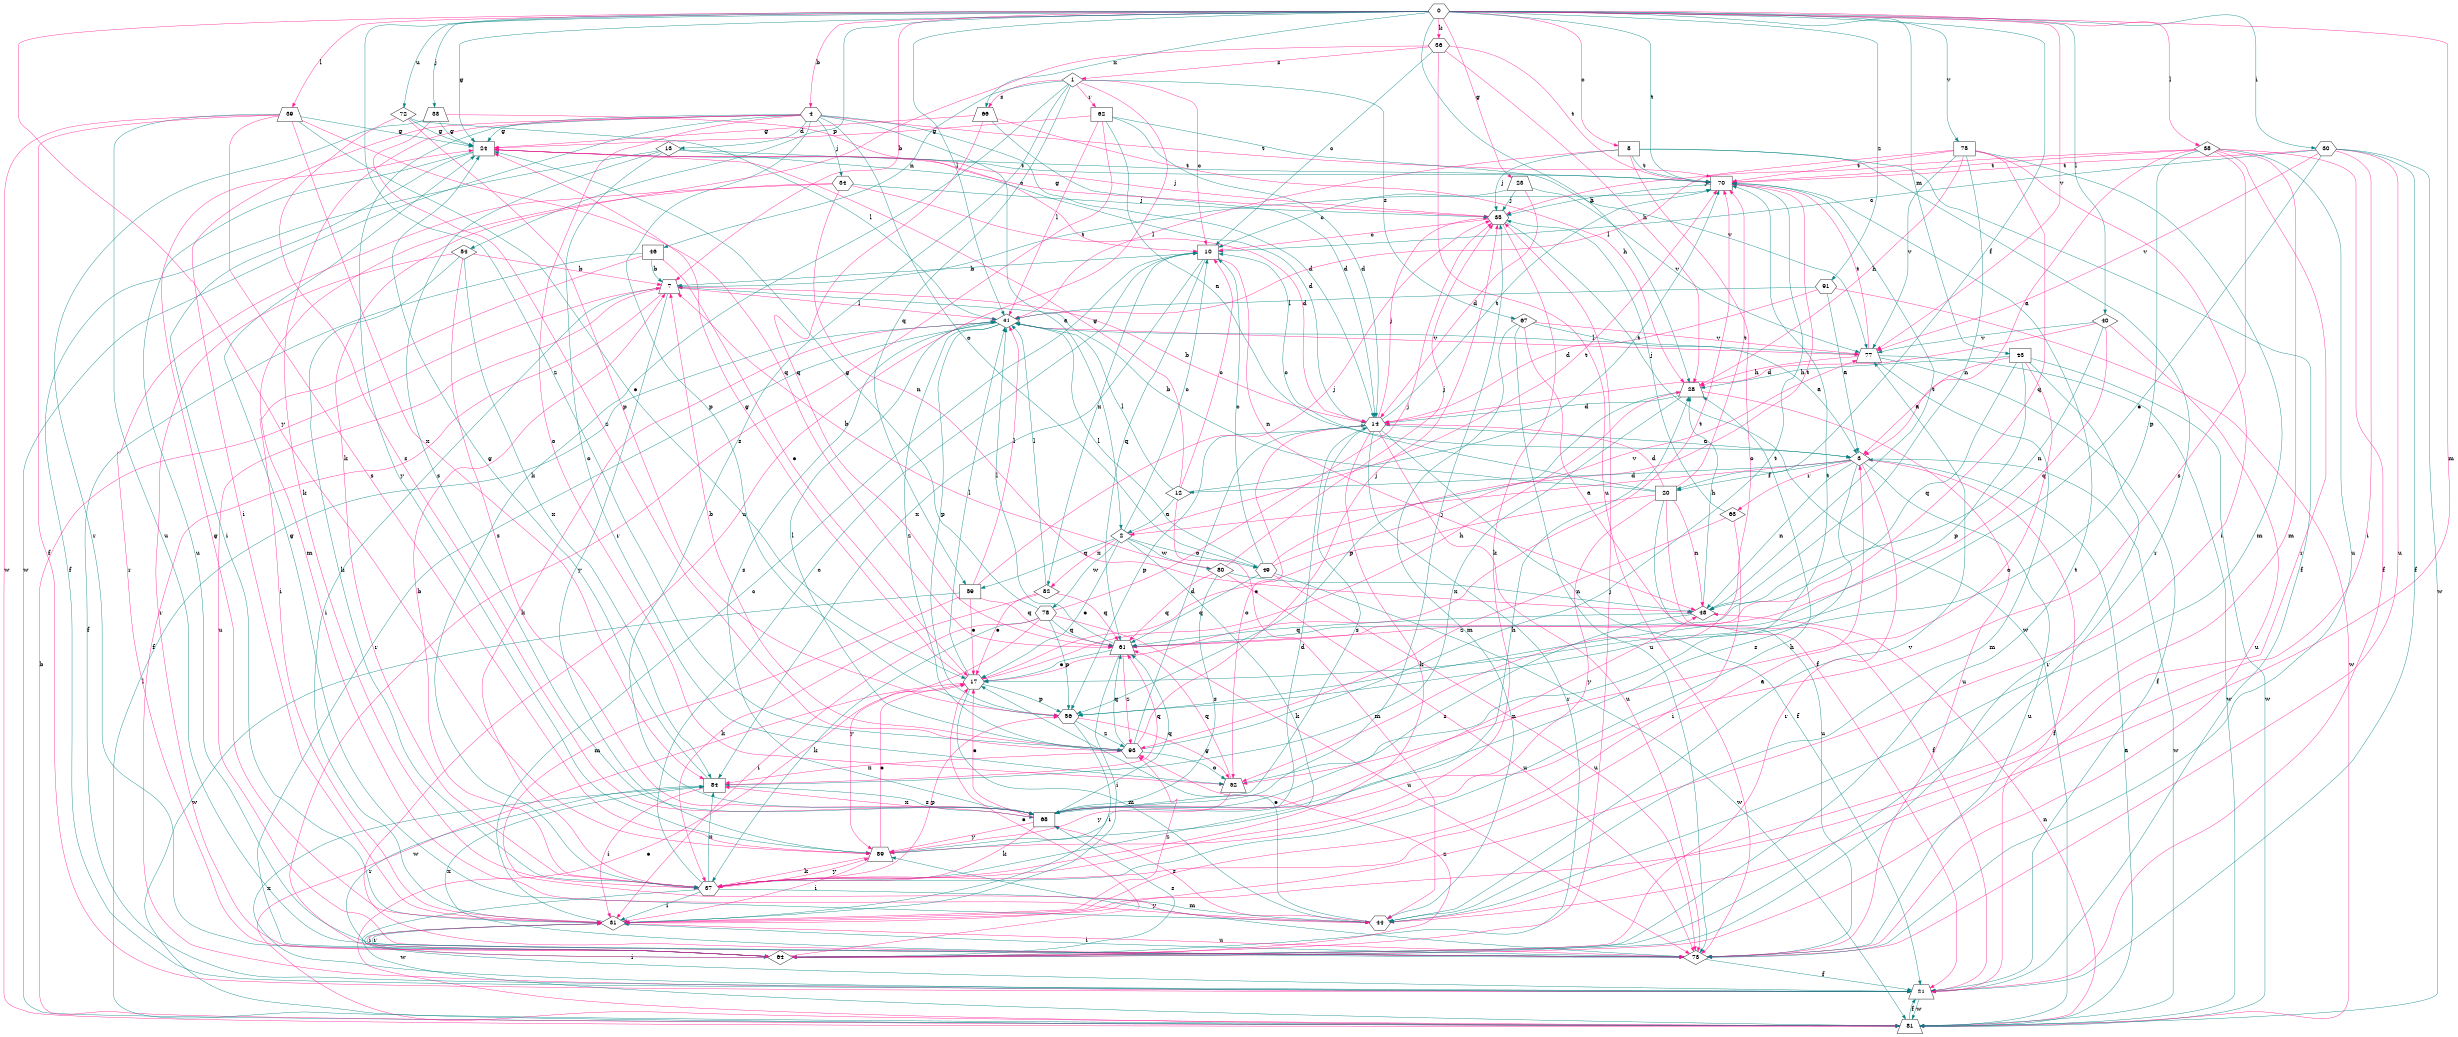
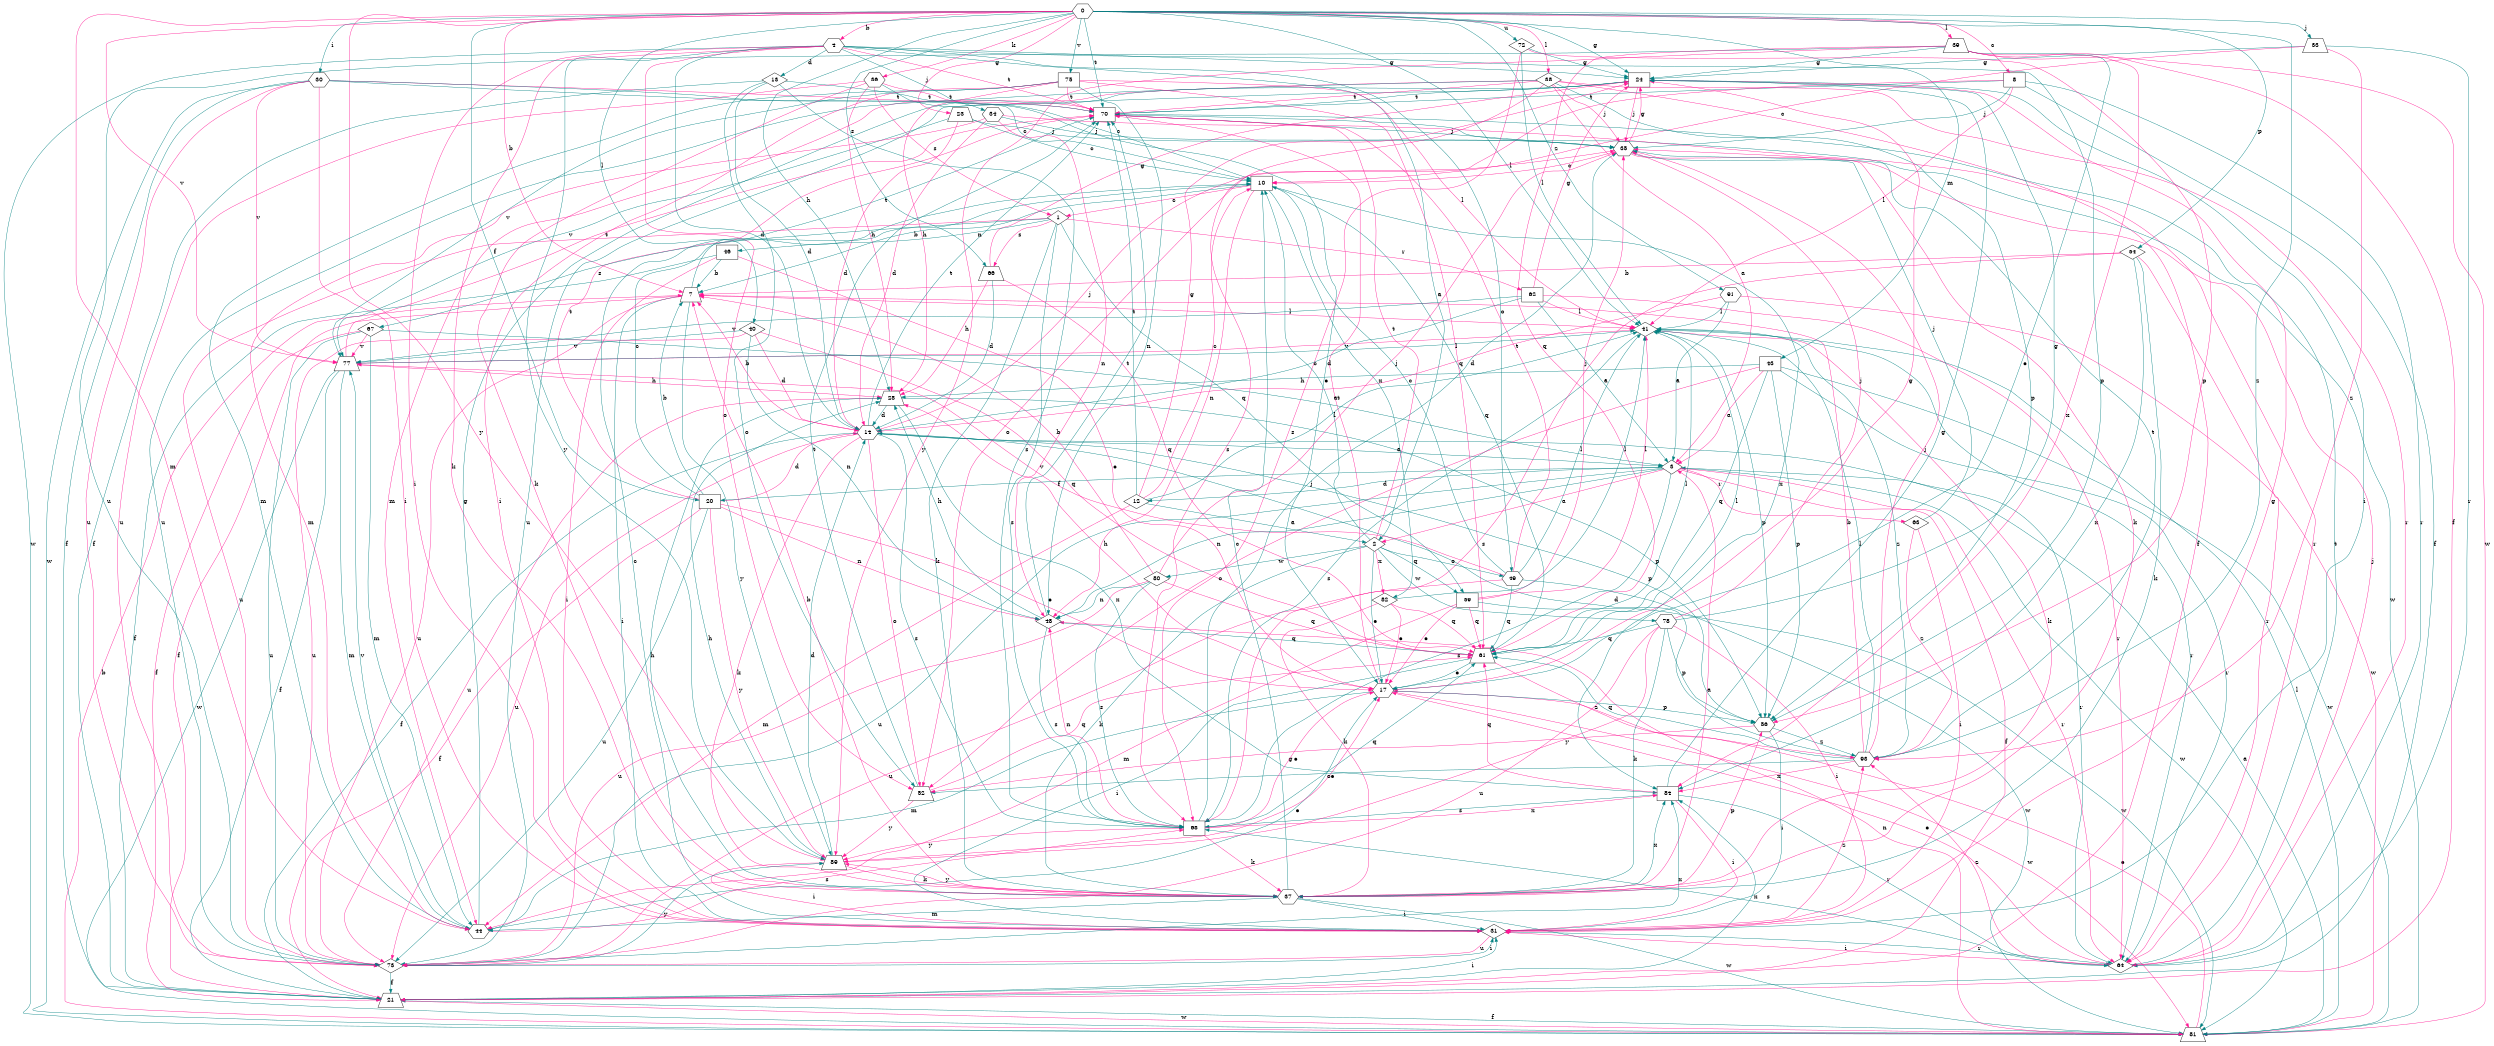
(1115, 63) -> (853, 132)
(1198, 115) -> (1165, 200)
(372, 476) -> (924, 450)
(1916, 1007) -> (1290, 1022)
